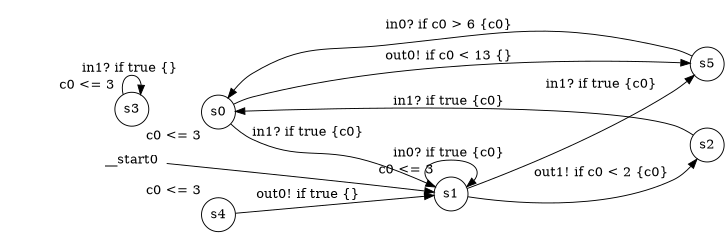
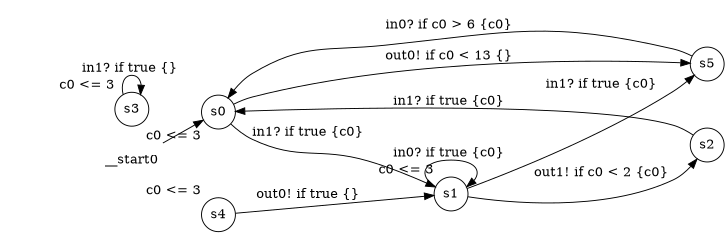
(296, 177) -> (179, 134)
